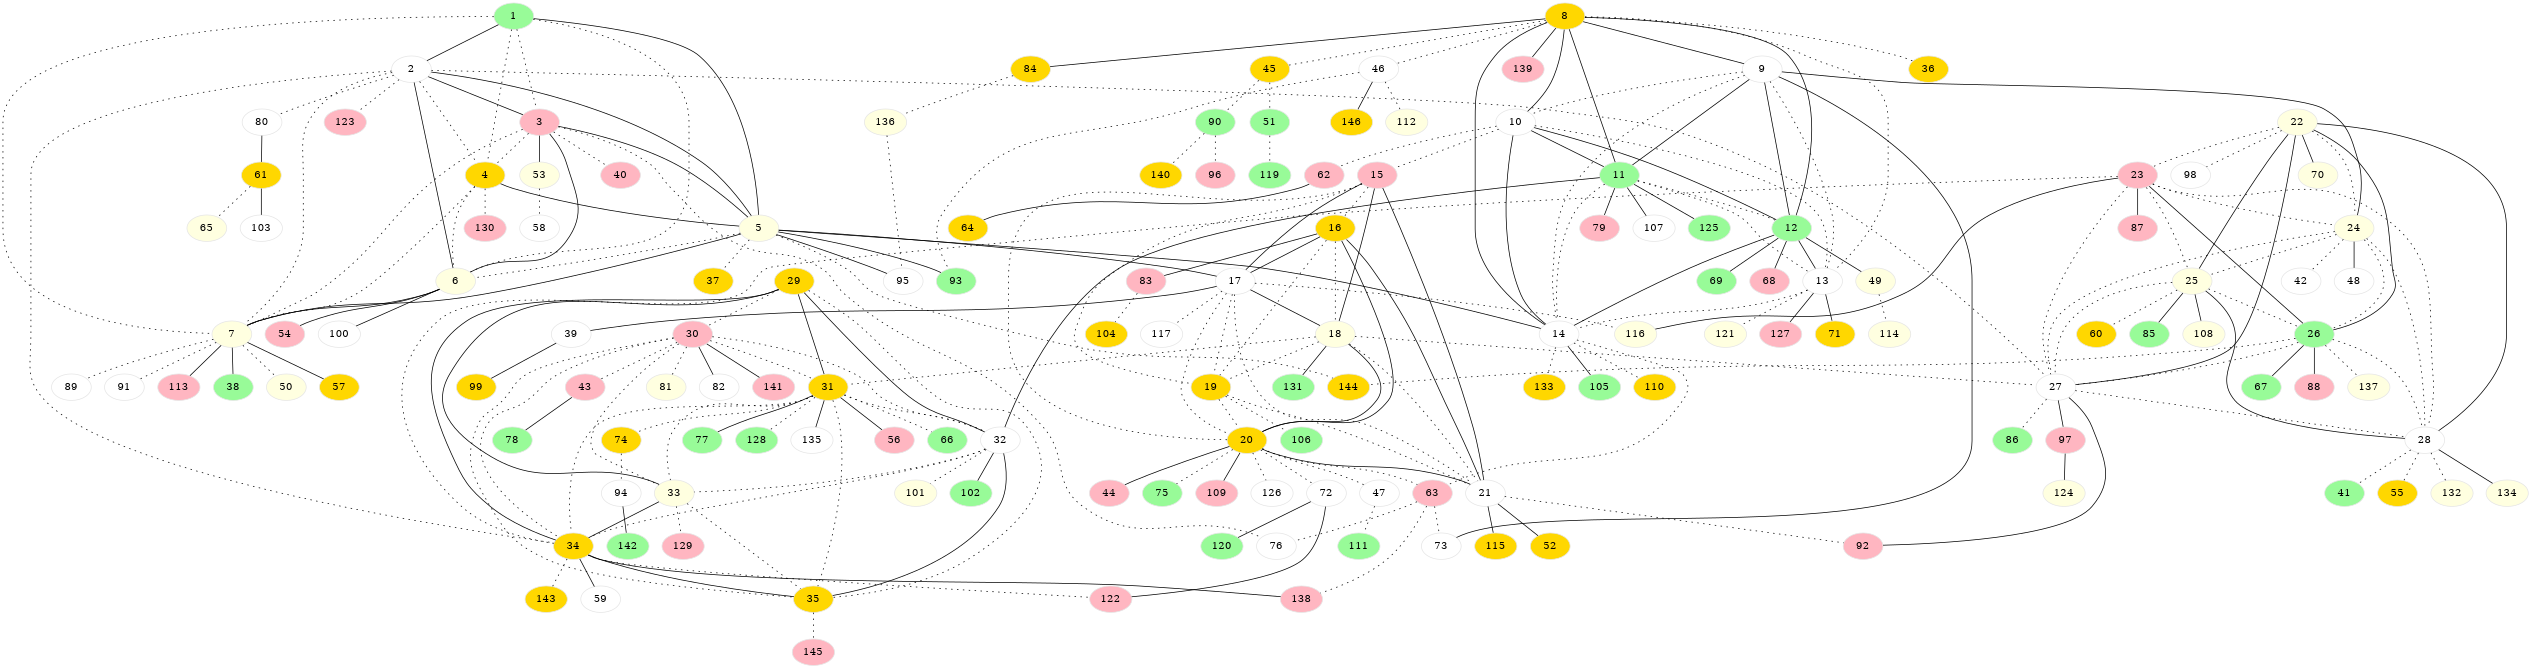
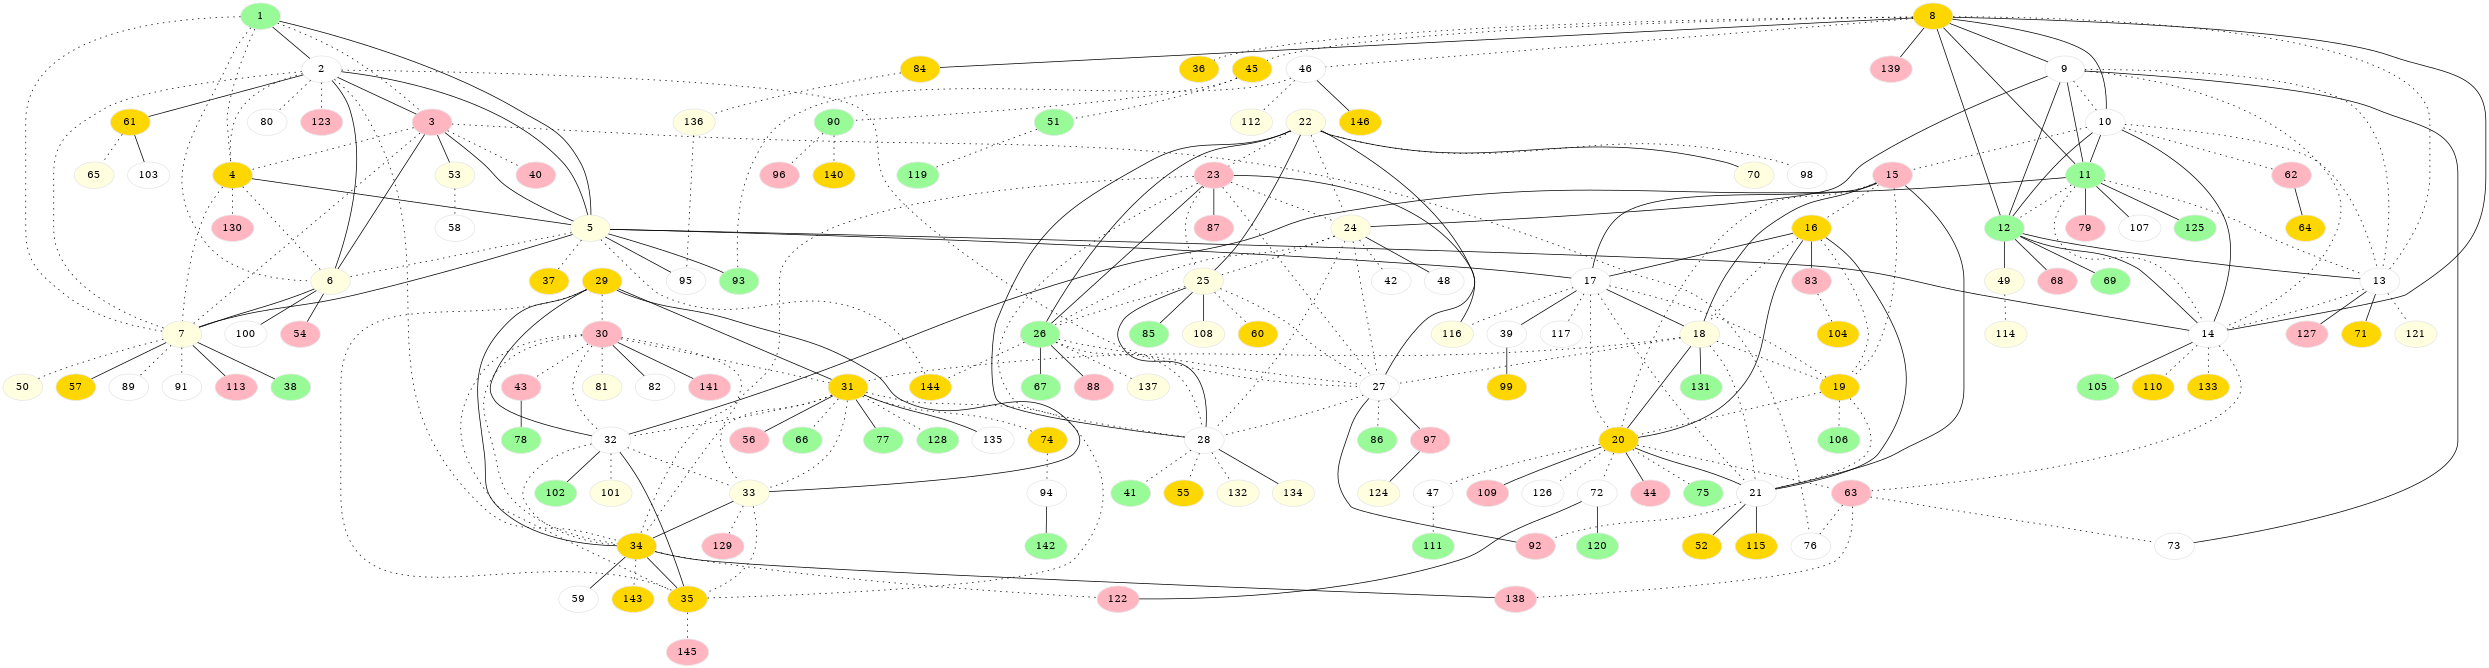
(262, 149) -> (226, 96)
